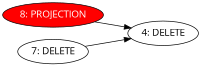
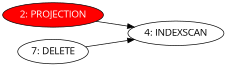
(53, 15) -> (53, 15)
(163, 33) -> (176, 33)
